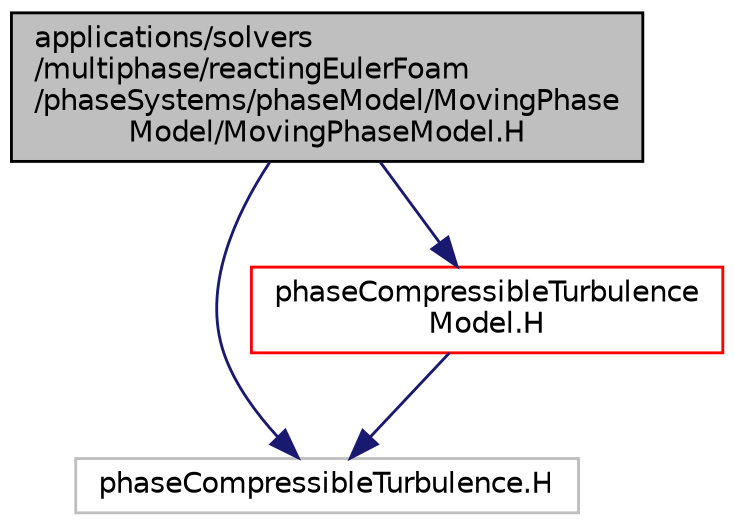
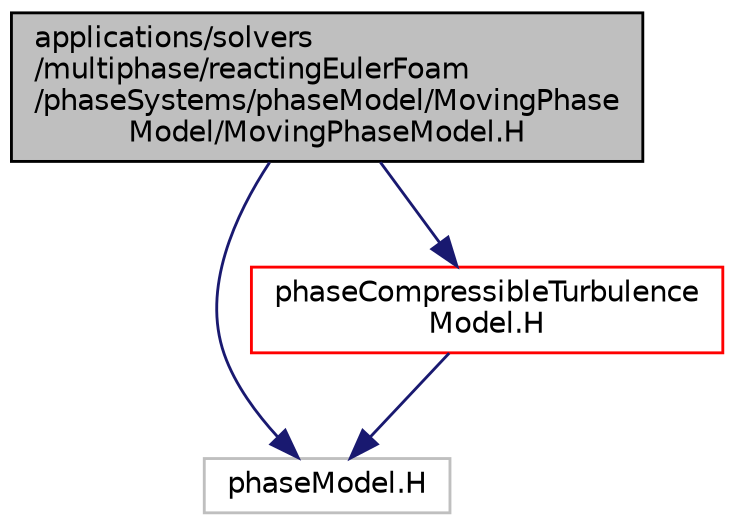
(327, 486) -> (327, 486)
